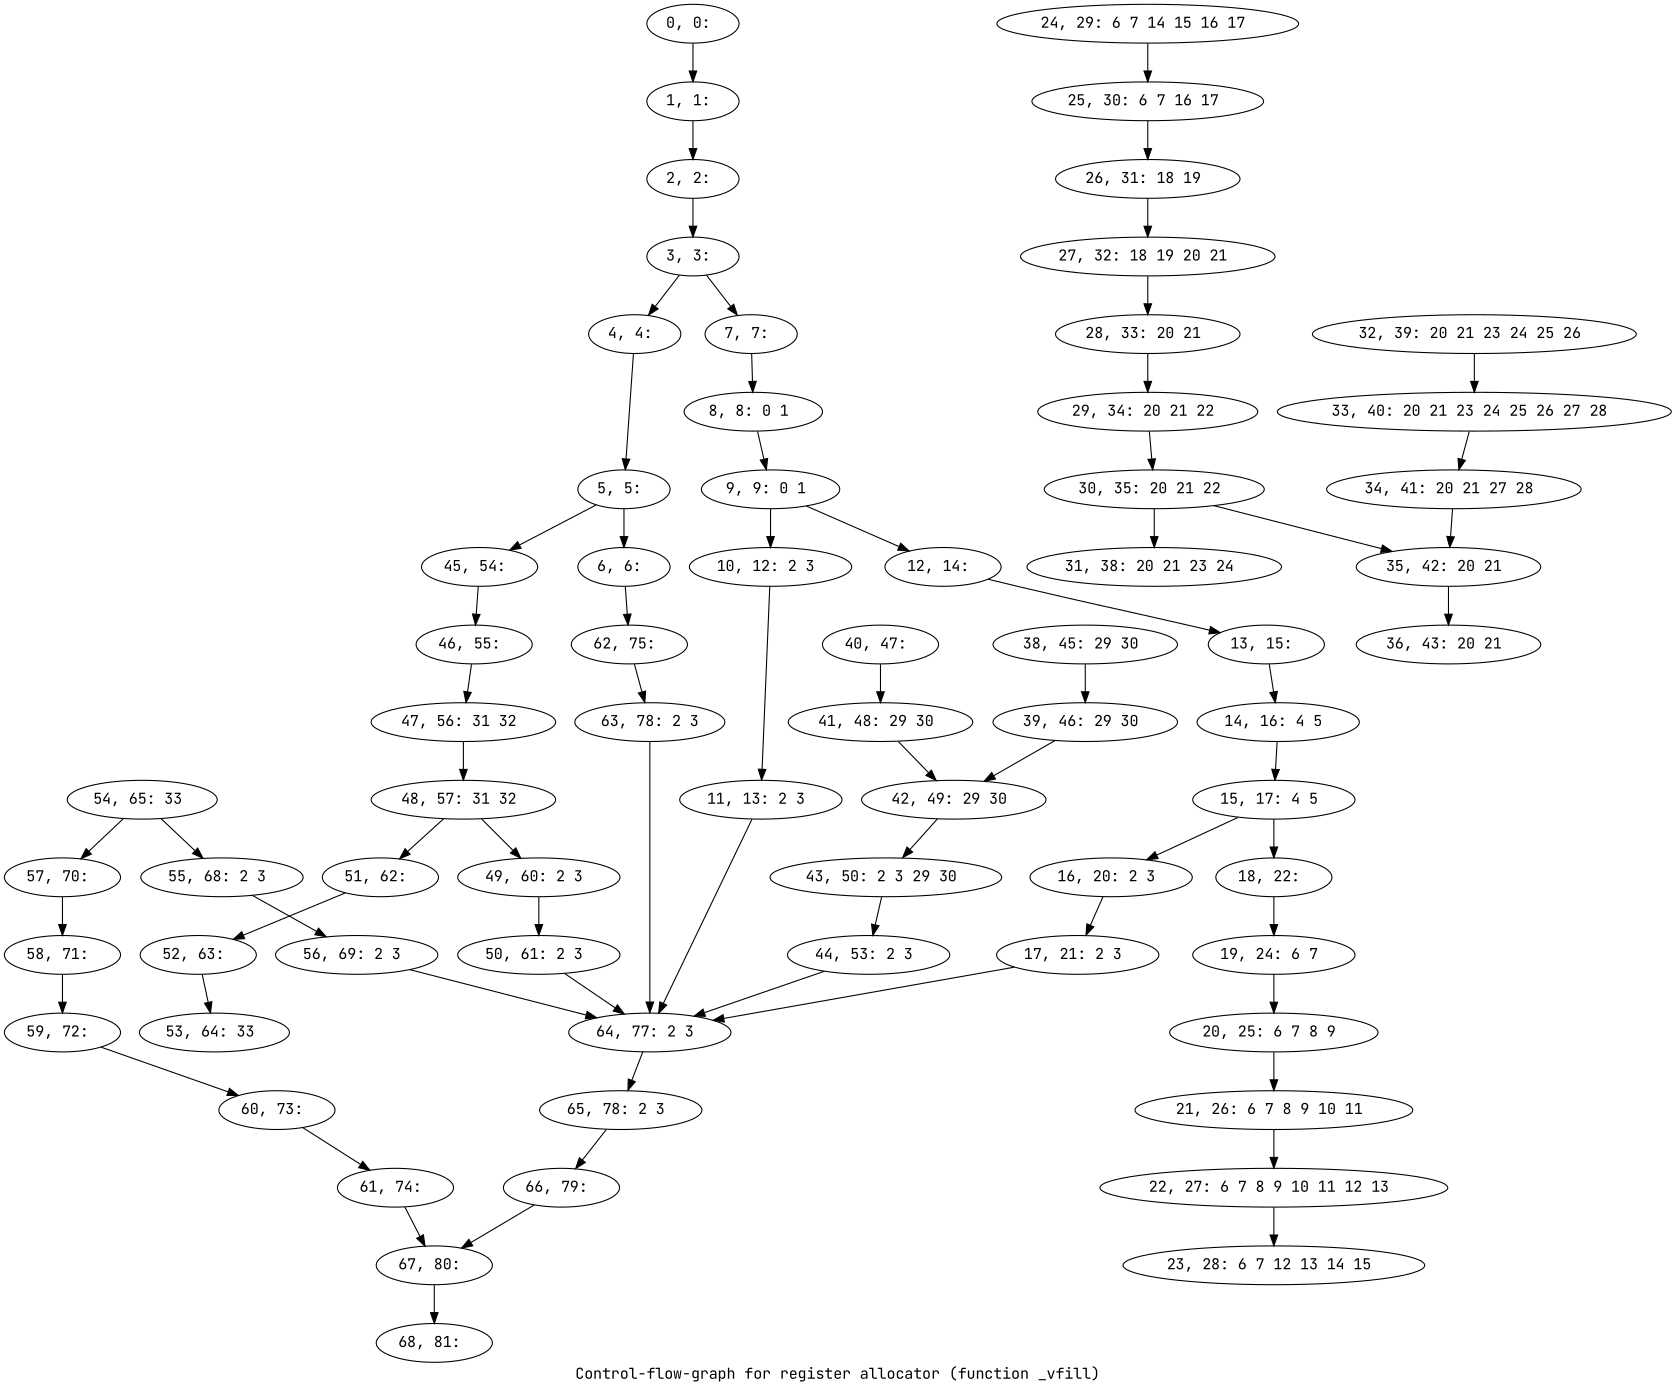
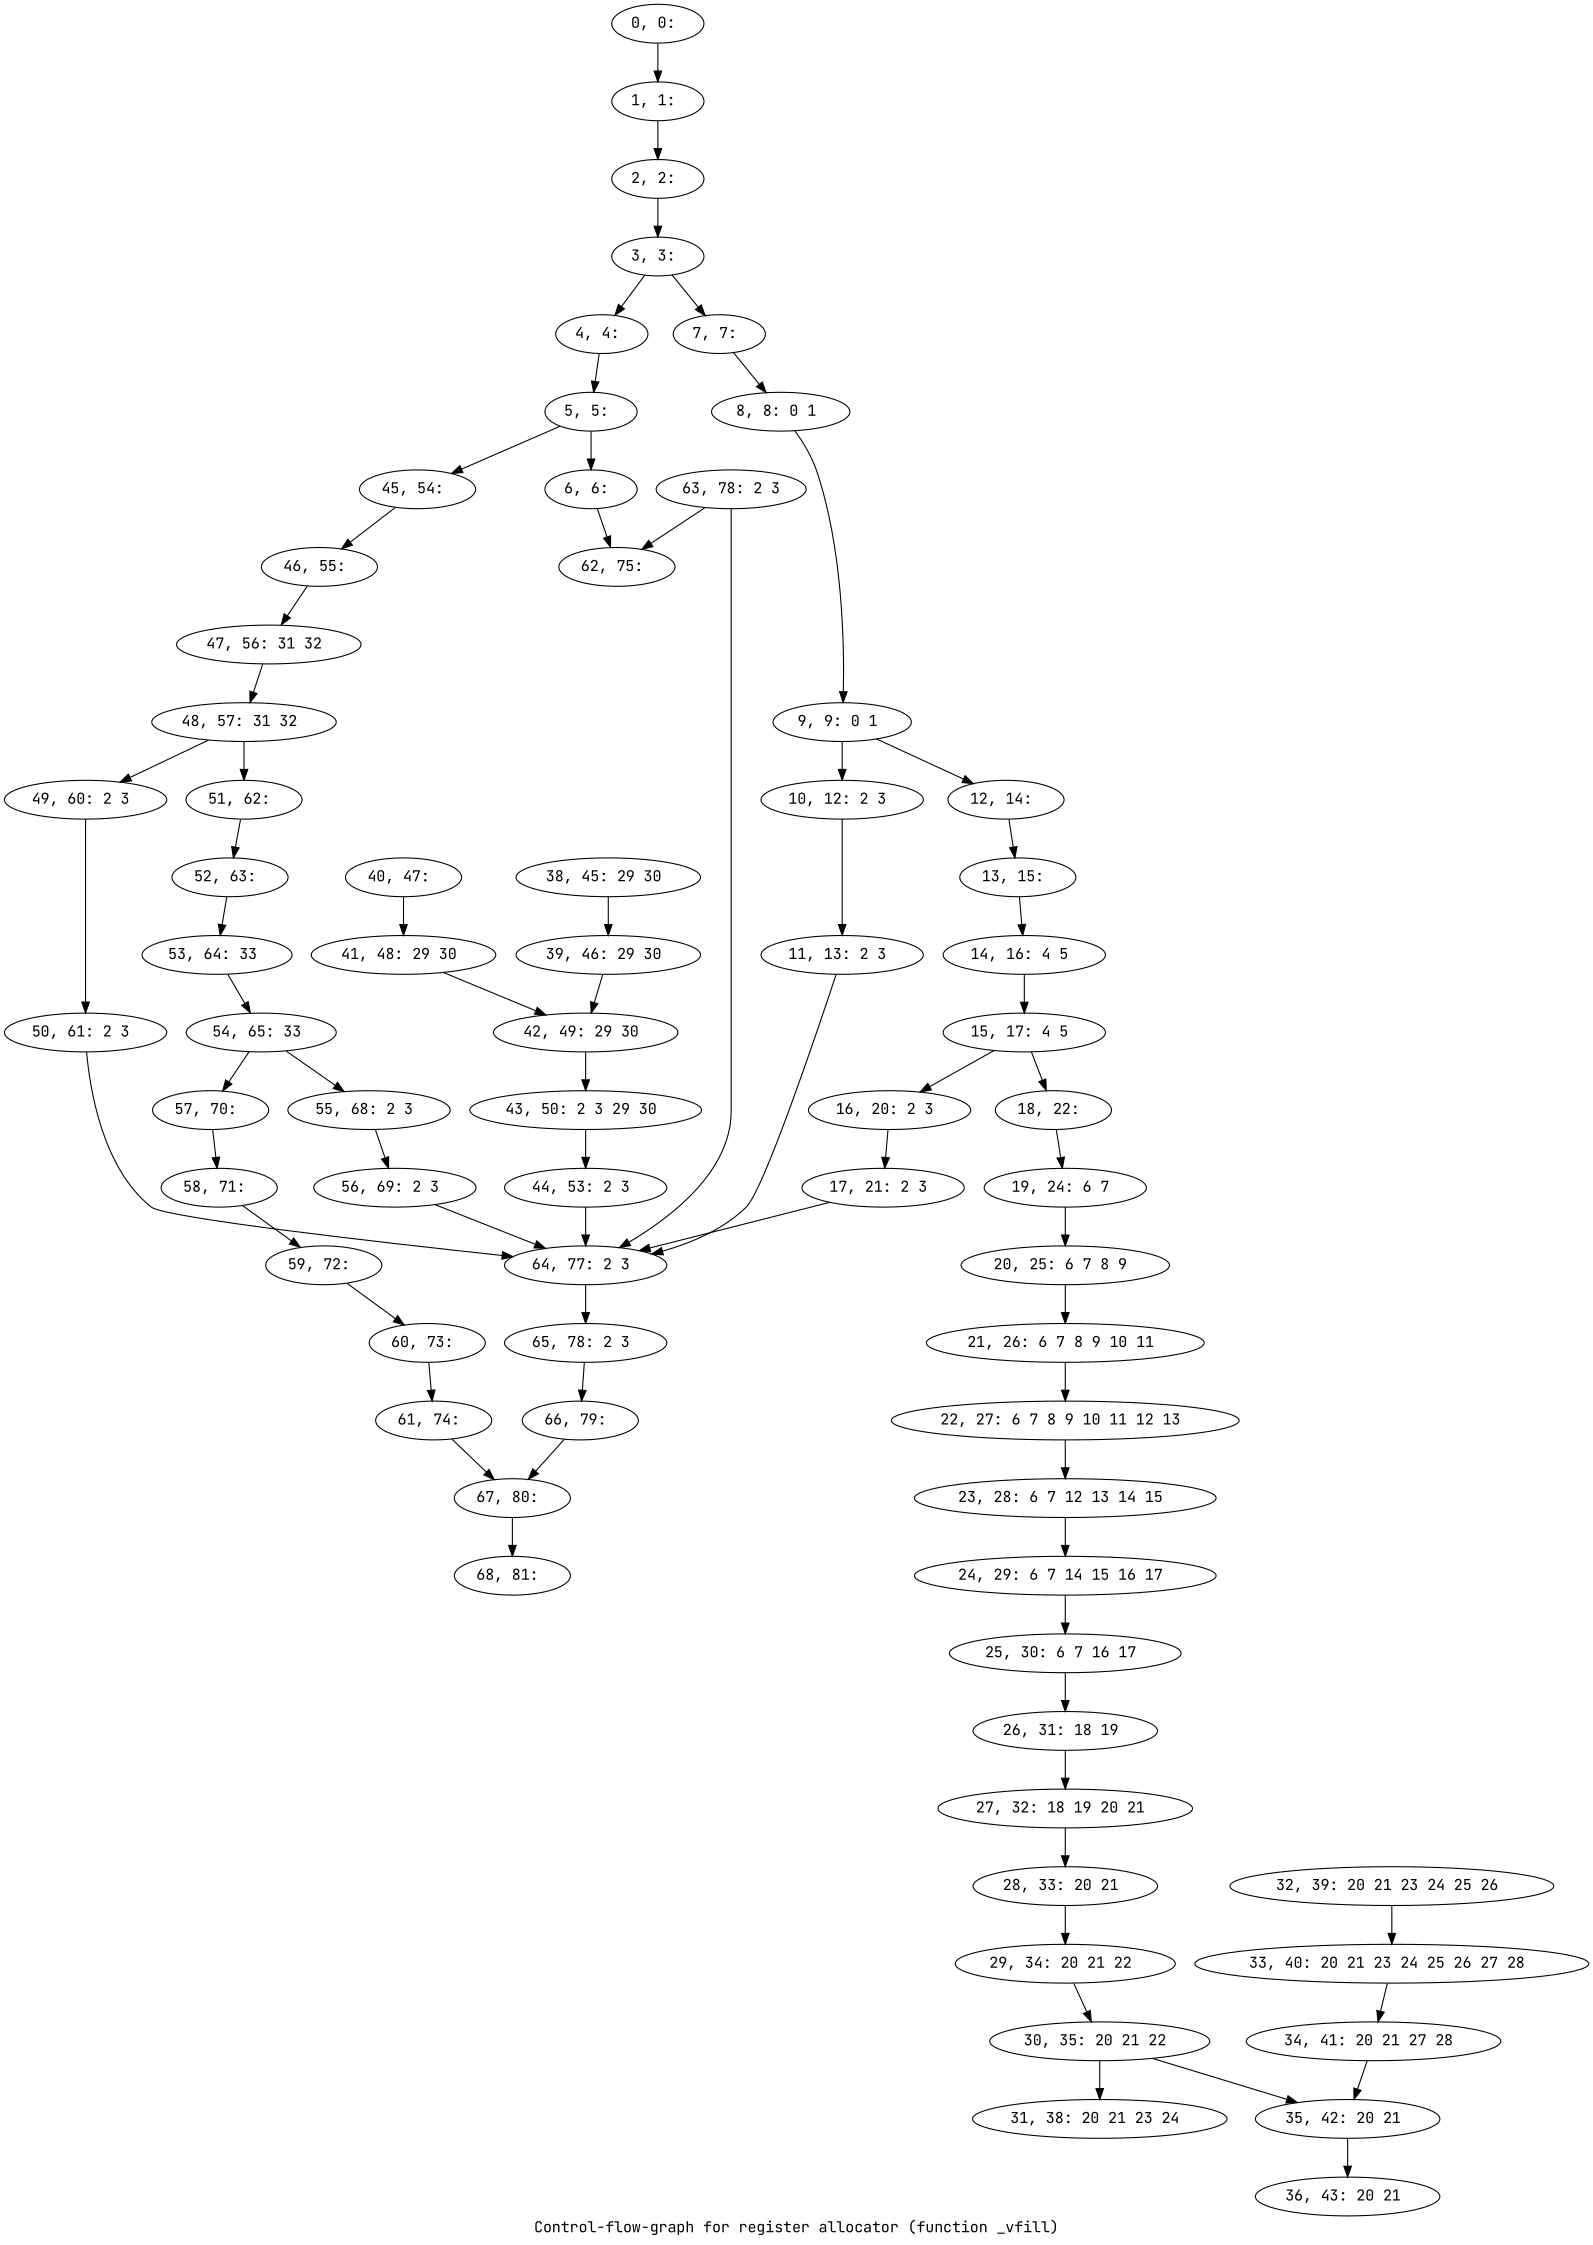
(638, 678) -> (678, 526)
none -> (236, 989)
none -> (1065, 1532)
